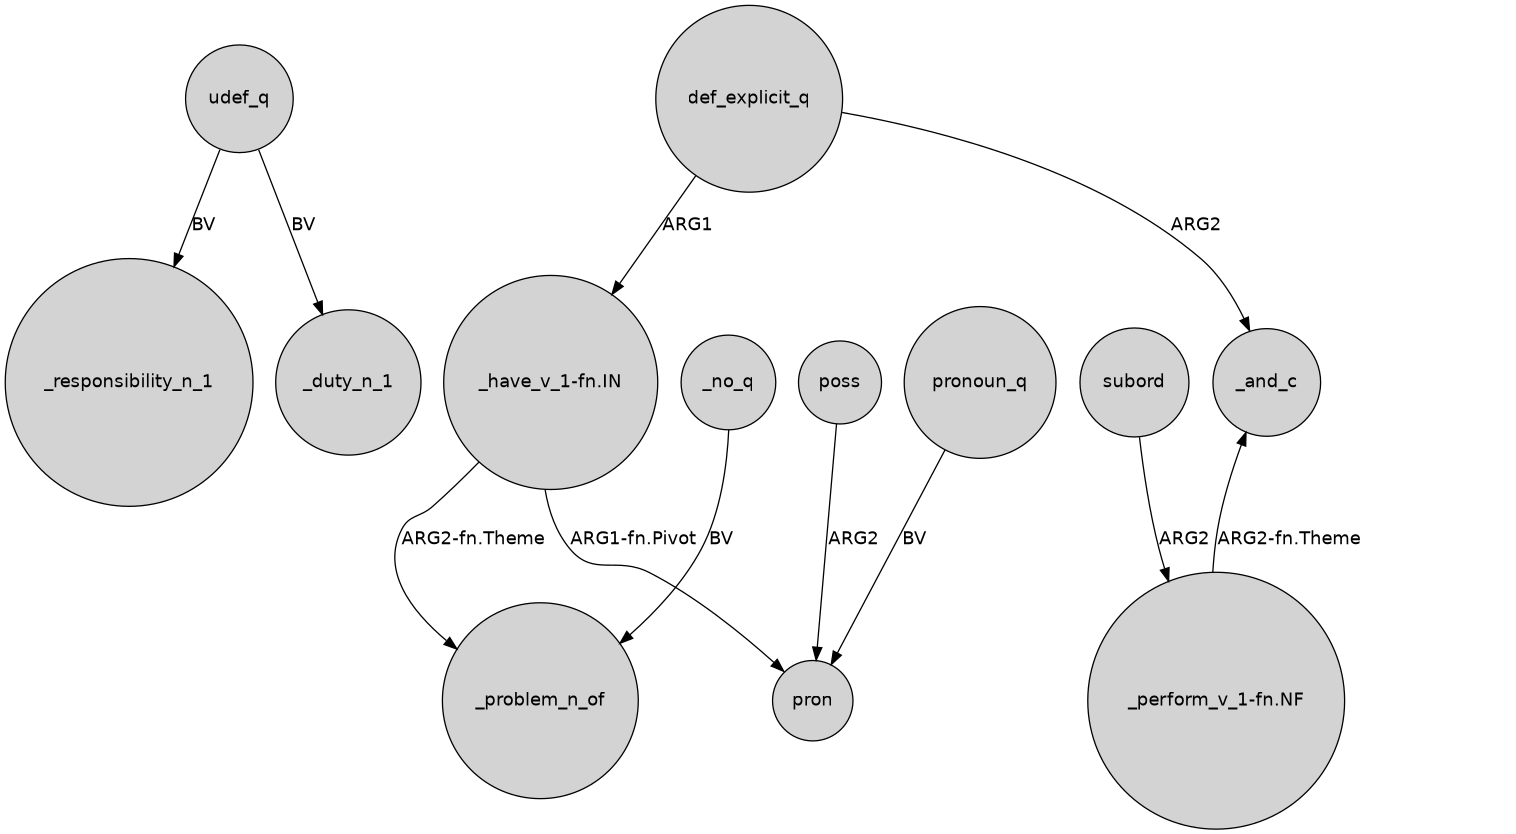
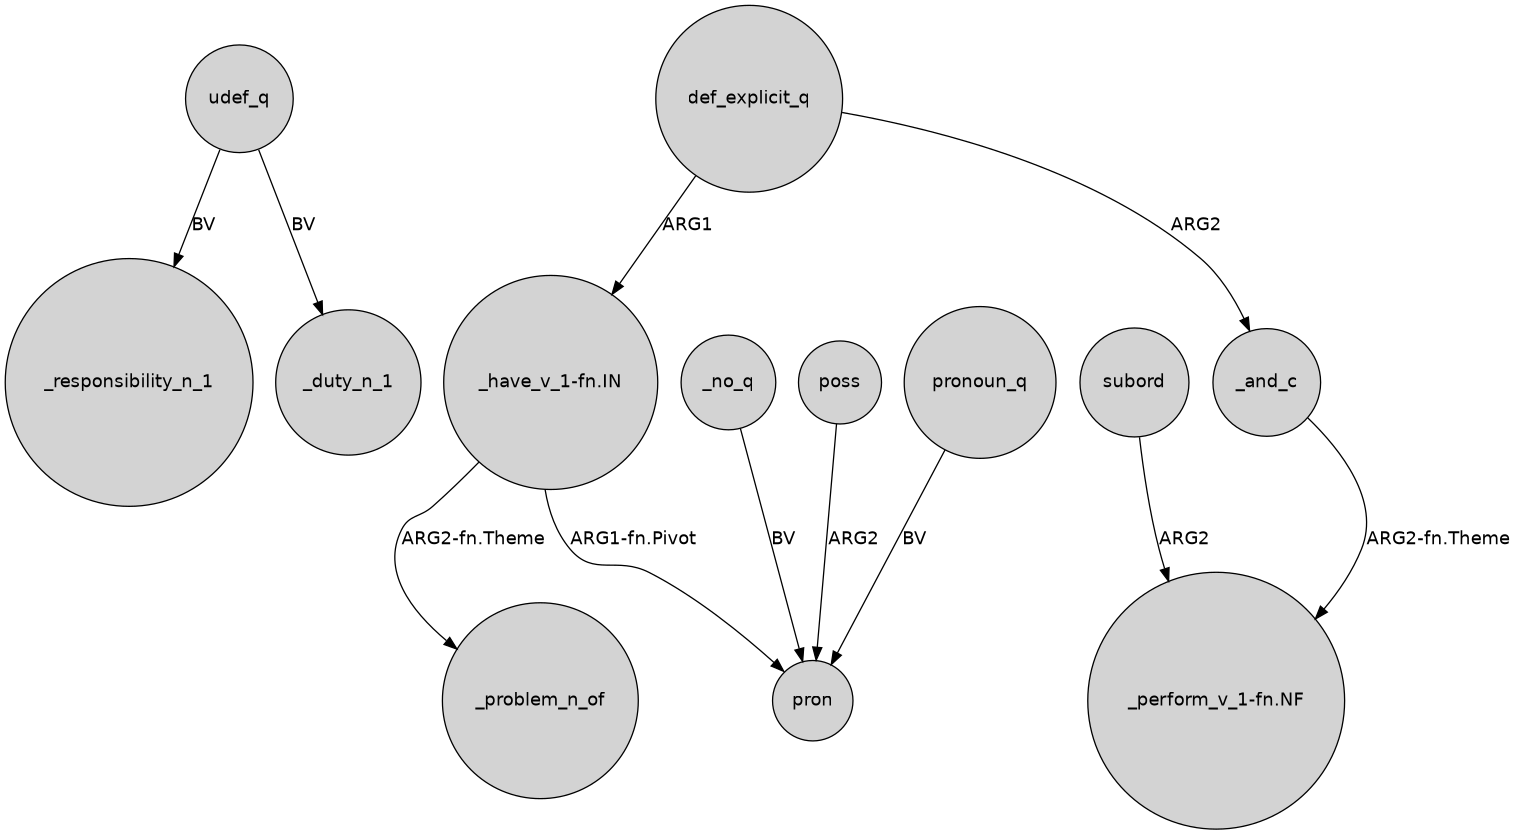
(1222, 508) -> (1365, 510)
(704, 544) -> (770, 539)
